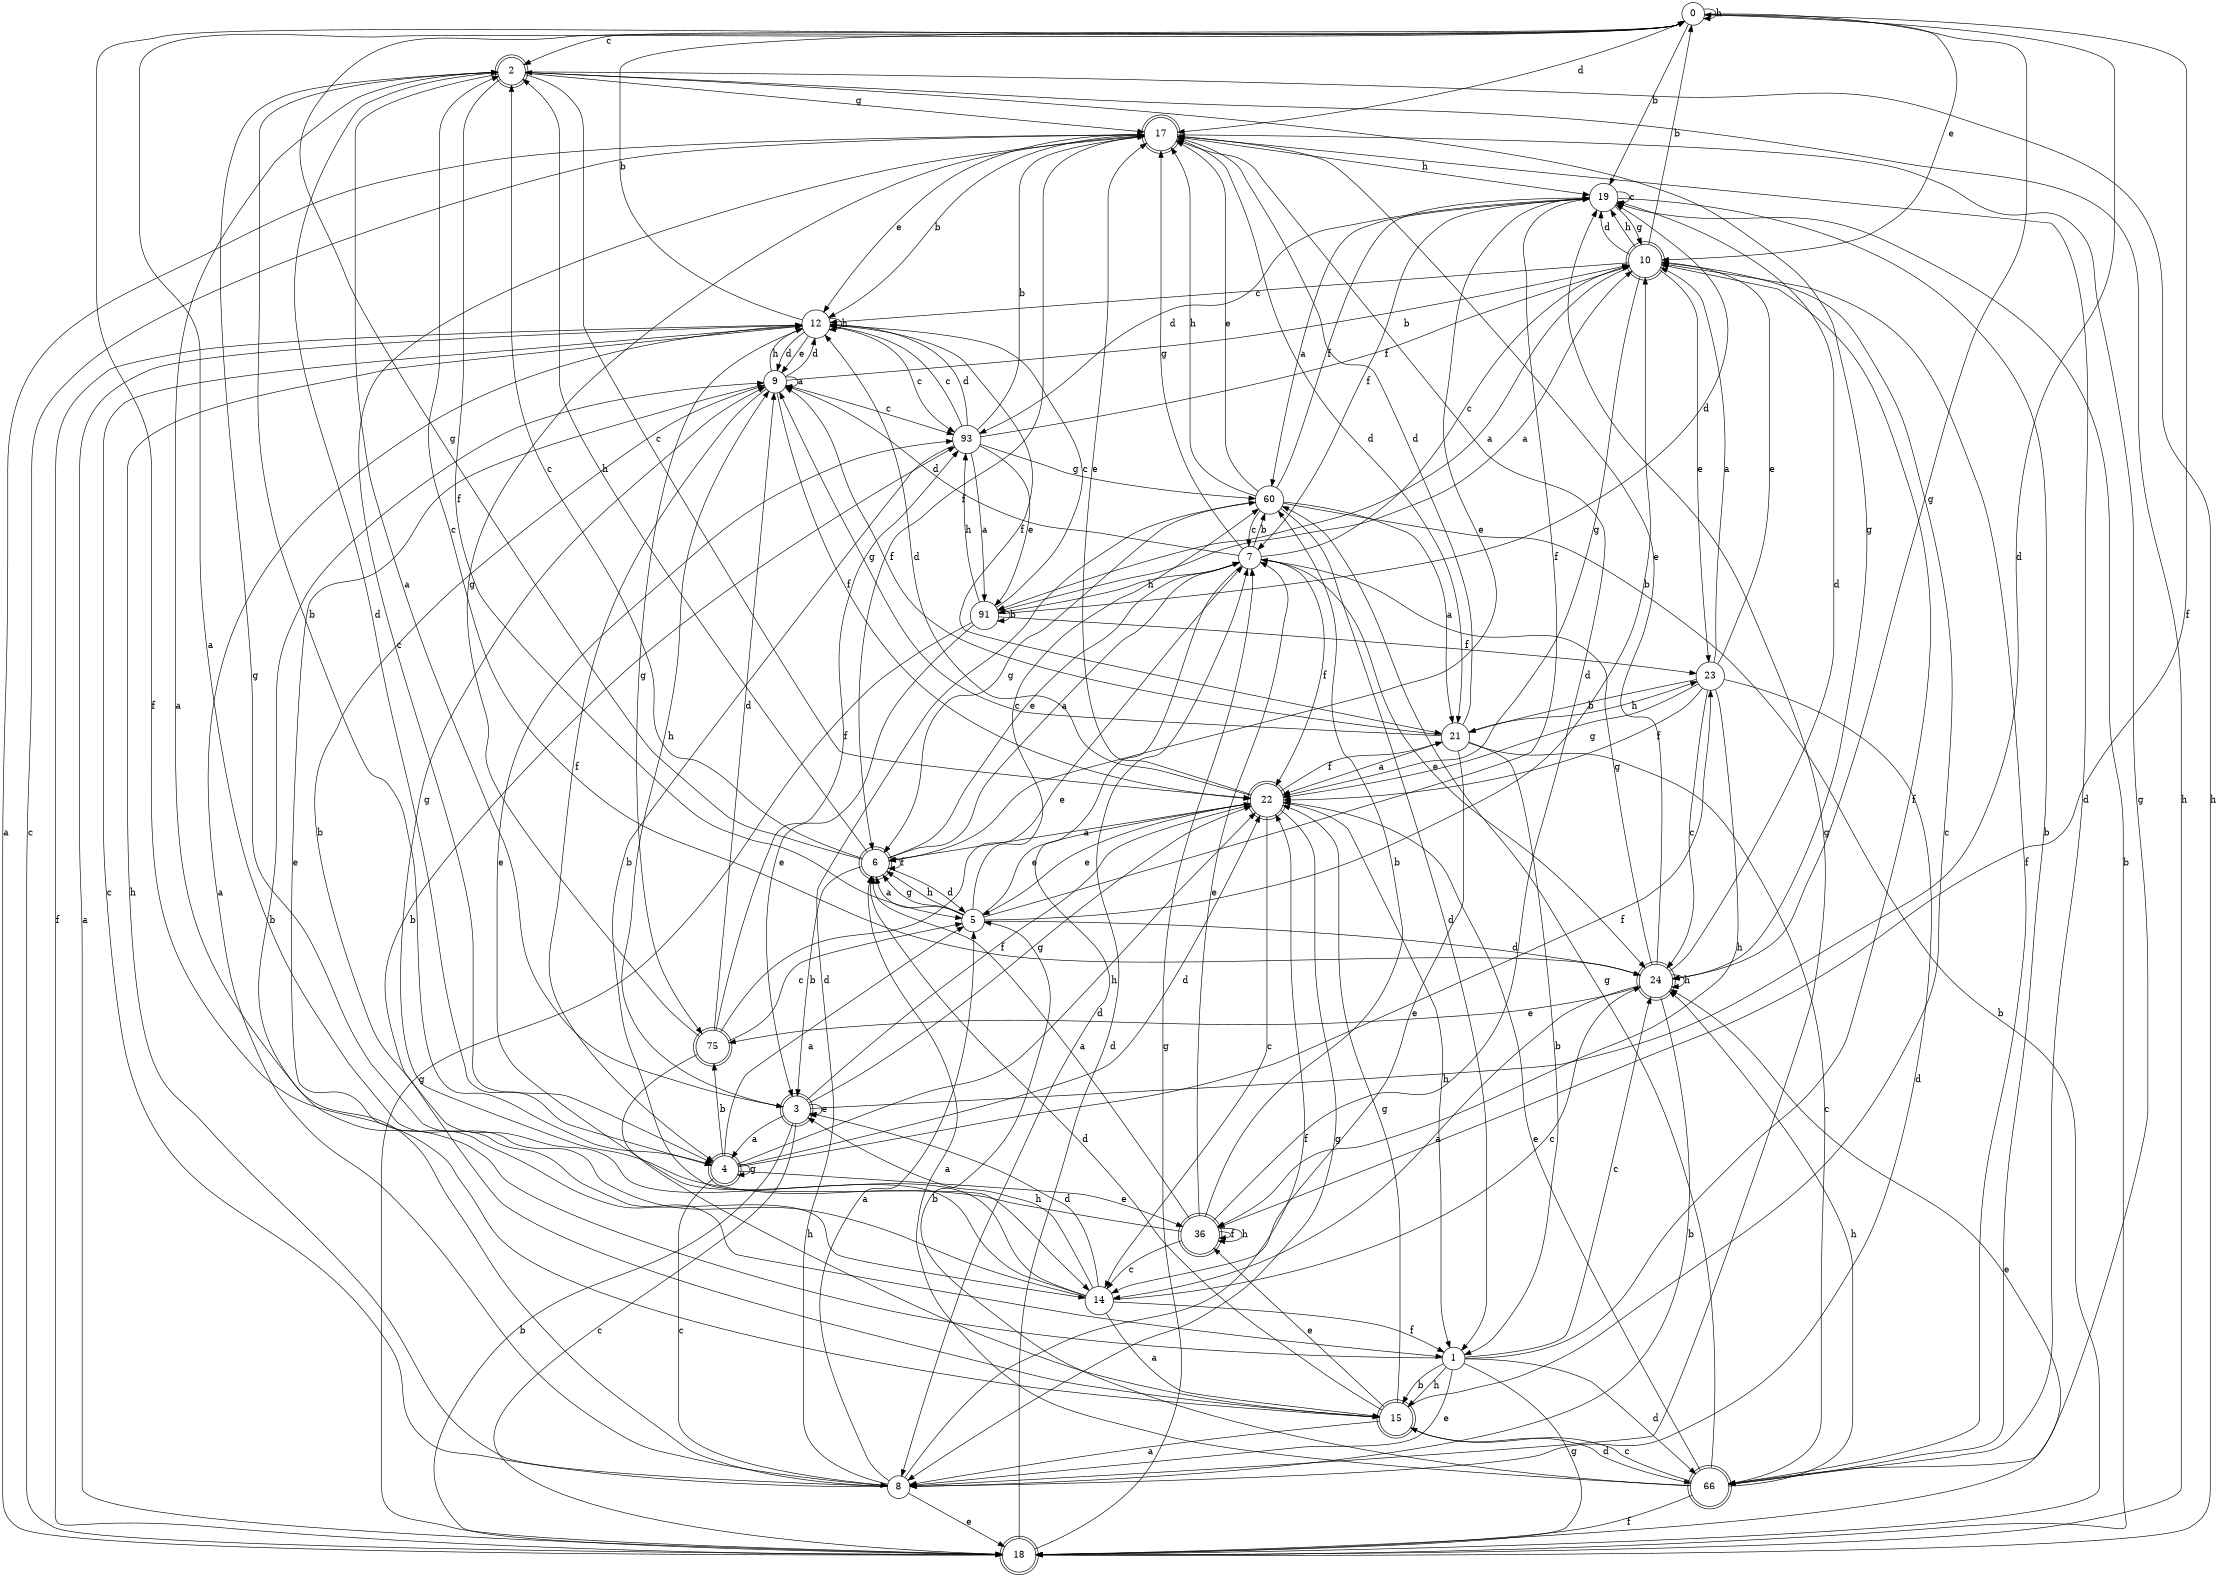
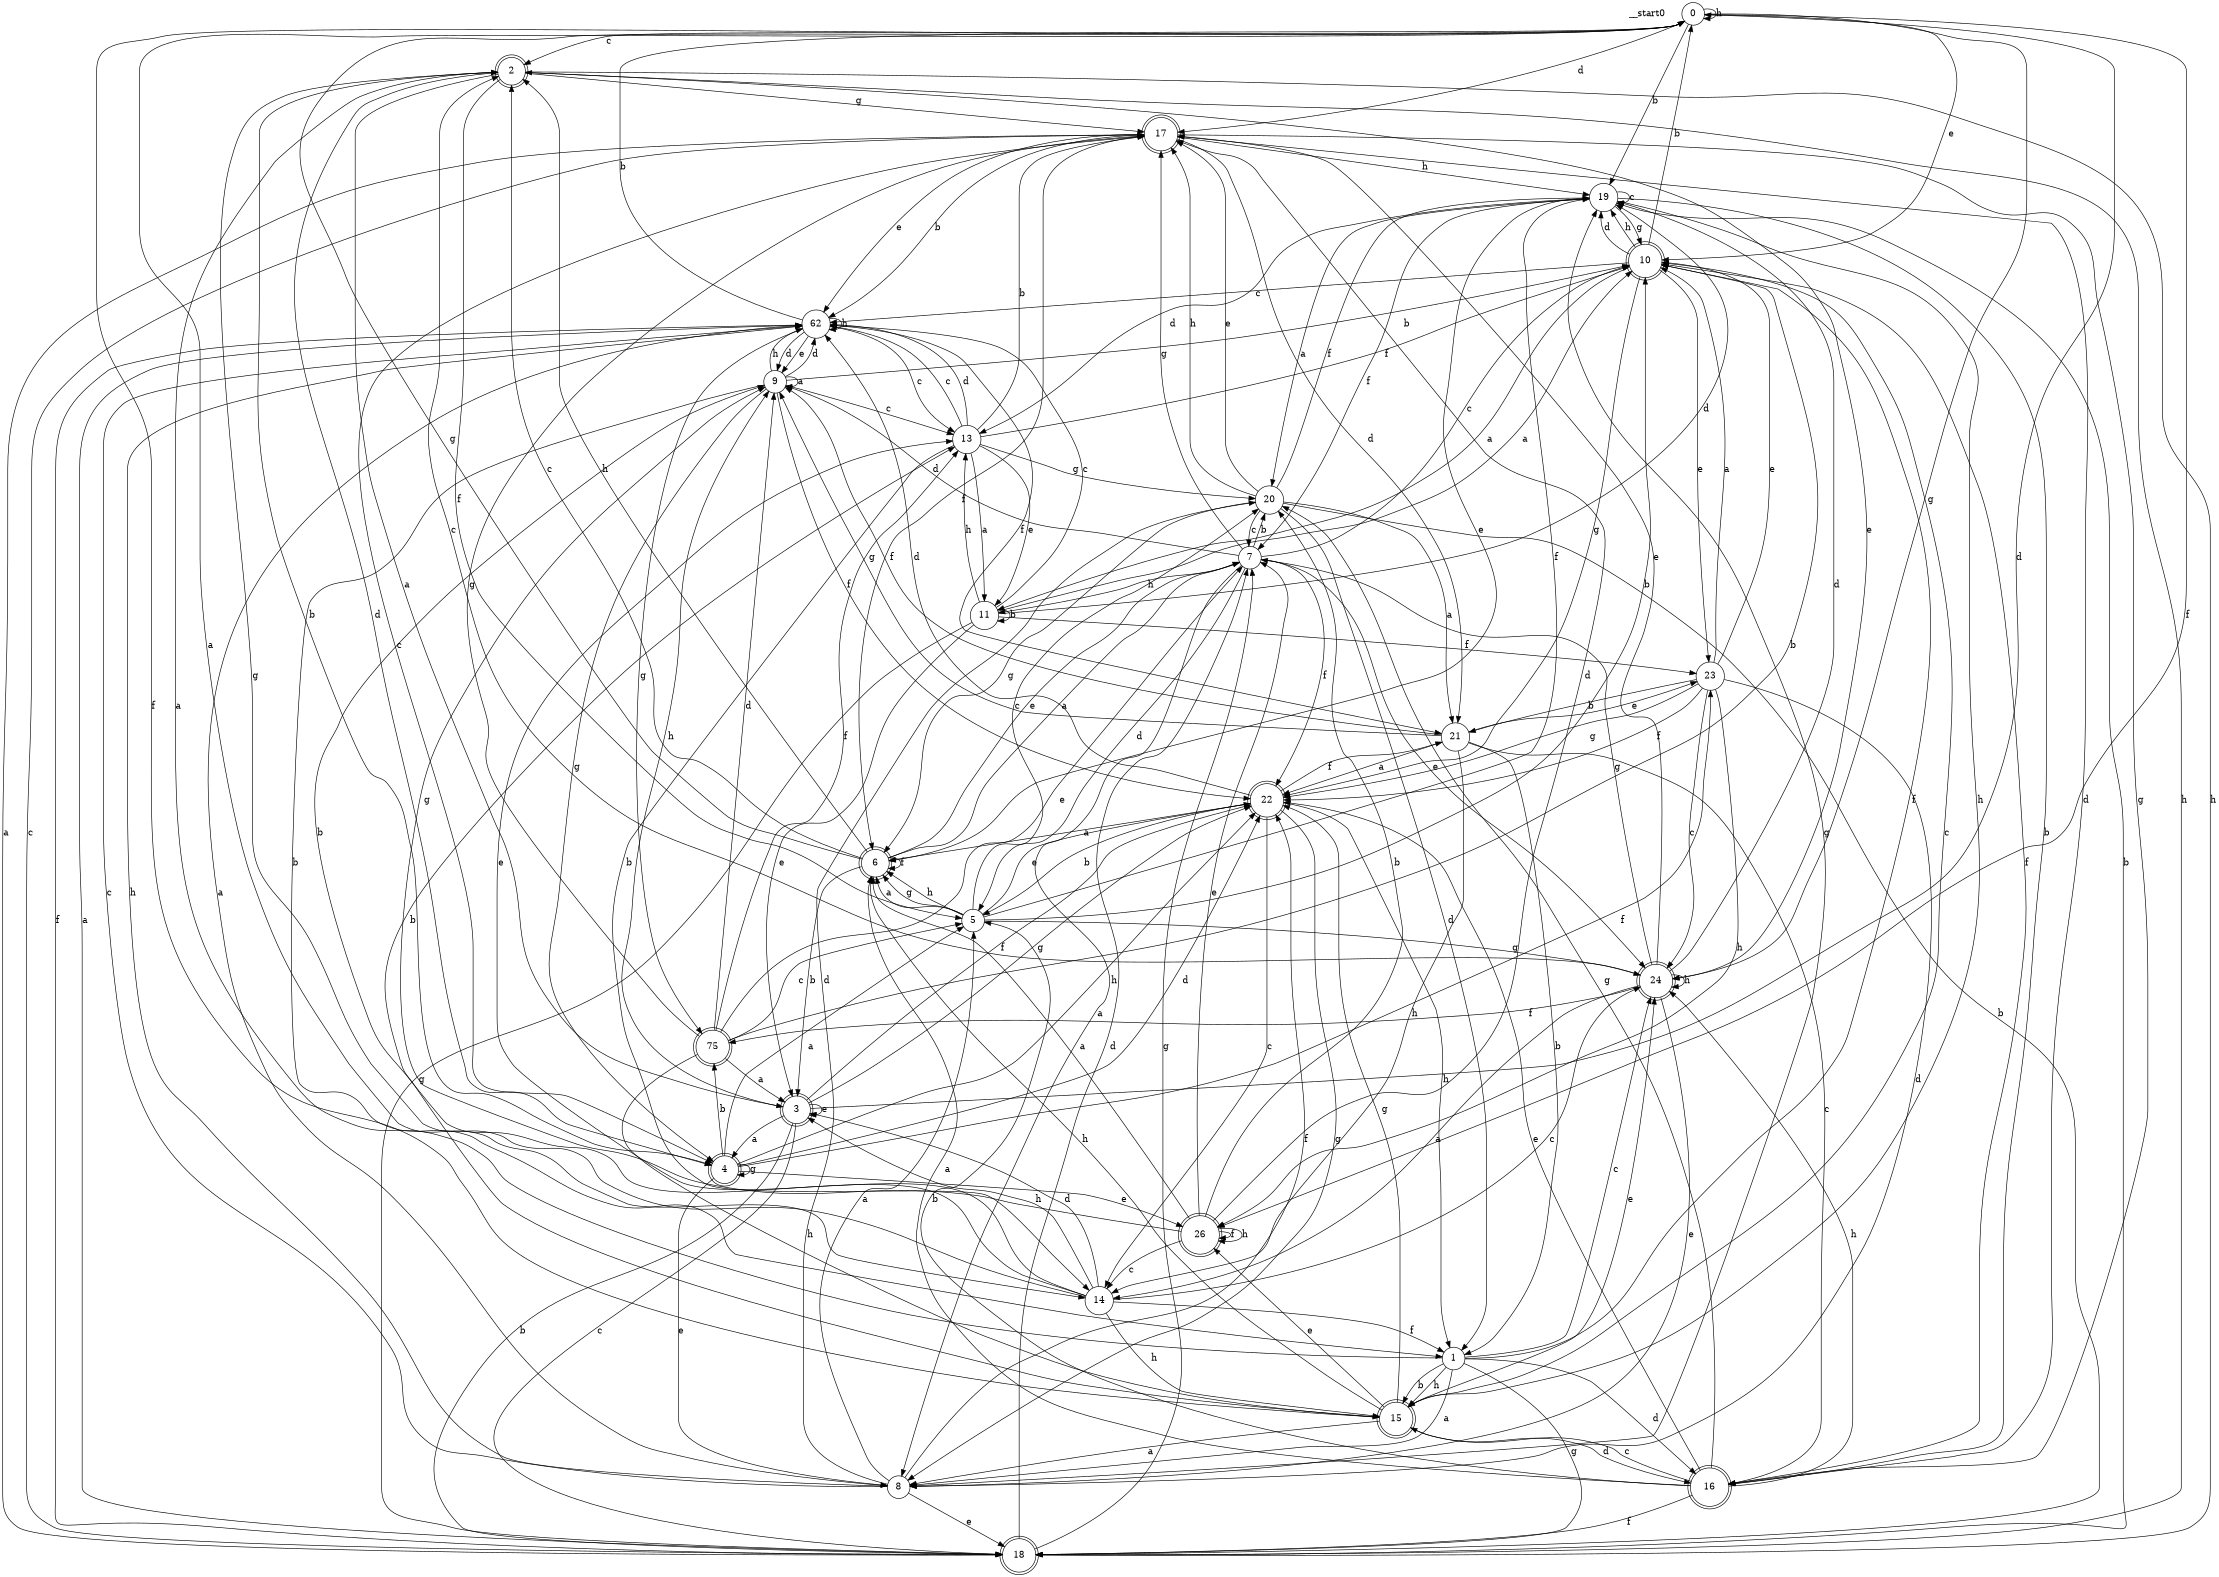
none -> (1647, 14)
(816, 324) -> (816, 324)
(1386, 396) -> none
(967, 439) -> (967, 439)
(1269, 500) -> (1269, 500)
(1087, 519) -> none
(1869, 530) -> (1869, 530)
(740, 594) -> none
(984, 615) -> (984, 615)
(1635, 706) -> (1635, 706)
(577, 767) -> (577, 767)
none -> (1509, 832)
none -> (1979, 840)
(296, 863) -> (296, 863)
(1087, 863) -> (1087, 863)
(927, 885) -> (1117, 745)
(1515, 948) -> (1515, 948)
(261, 960) -> none
(1100, 1014) -> (1100, 1014)
(1415, 1014) -> (1415, 1014)
(1531, 1014) -> (1531, 1014)
none -> (752, 1080)
(1085, 1140) -> (1085, 1140)
(1200, 1235) -> (1200, 1235)
(1691, 1235) -> (1691, 1235)
(681, 1331) -> (681, 1331)
(1154, 1359) -> (1154, 1359)
(1446, 1419) -> (1446, 1419)
(1710, 1487) -> (1710, 1487)
(1859, 1507) -> (1611, 1264)
